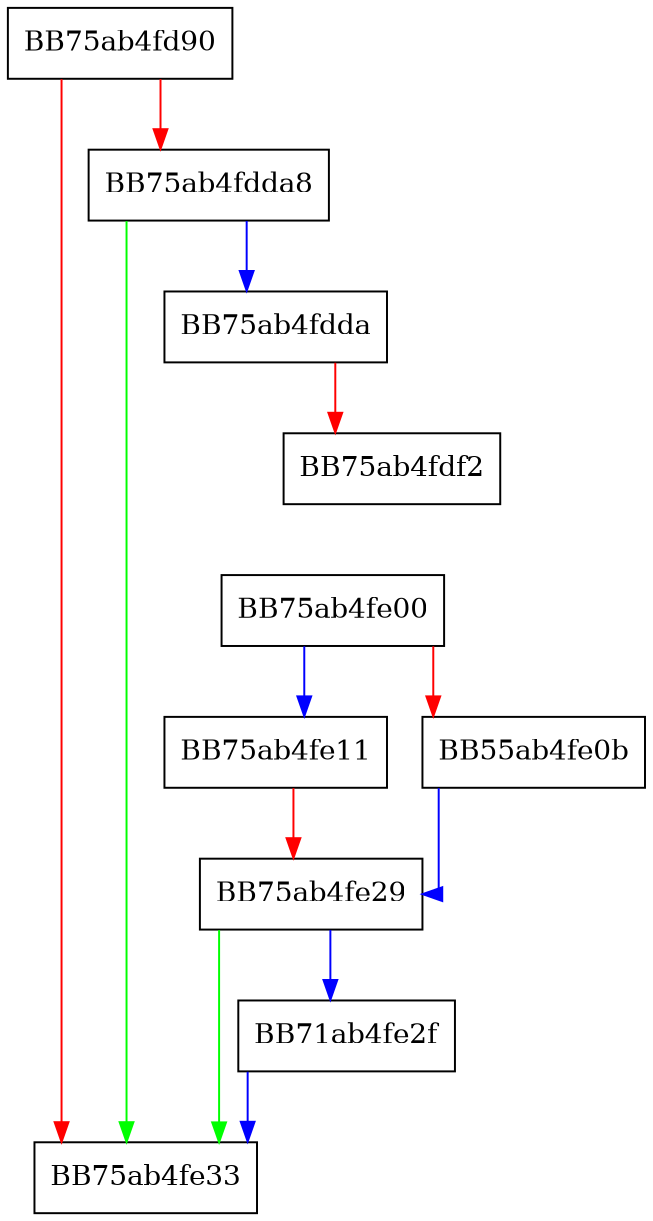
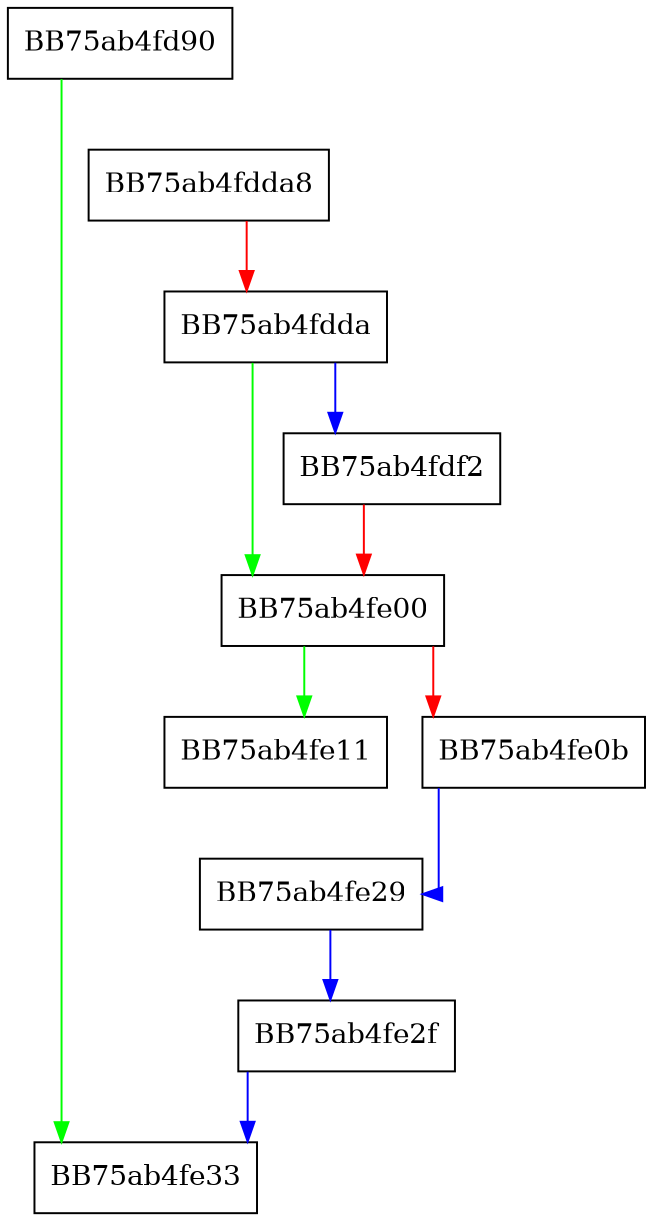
(161, 104) -> none
(247, 246) -> (247, 246)
(335, 388) -> (335, 388)
none -> (253, 459)
none -> (364, 530)
(62, 601) -> (62, 601)
(304, 671) -> (304, 671)
(127, 672) -> none
(534, 752) -> (534, 752)
(293, 813) -> none
(219, 1026) -> none
(347, 1036) -> (347, 1036)
